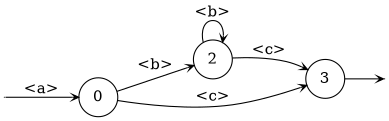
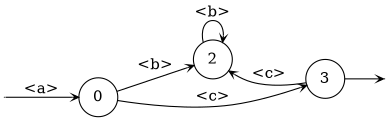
(268, 59) -> (269, 85)
